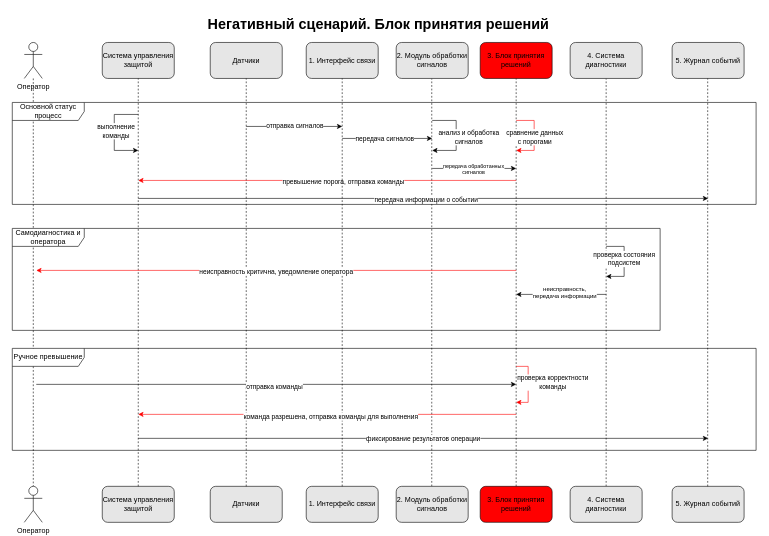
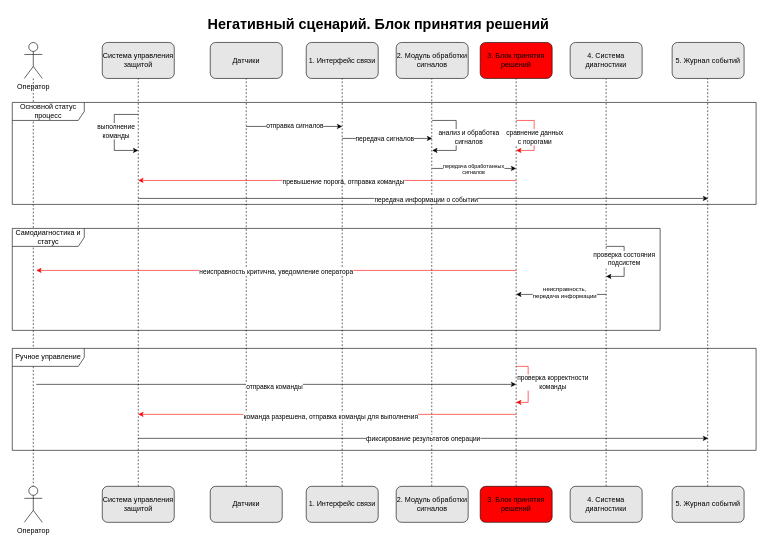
(48, 237) -> (48, 237)
(48, 357) -> (48, 357)
